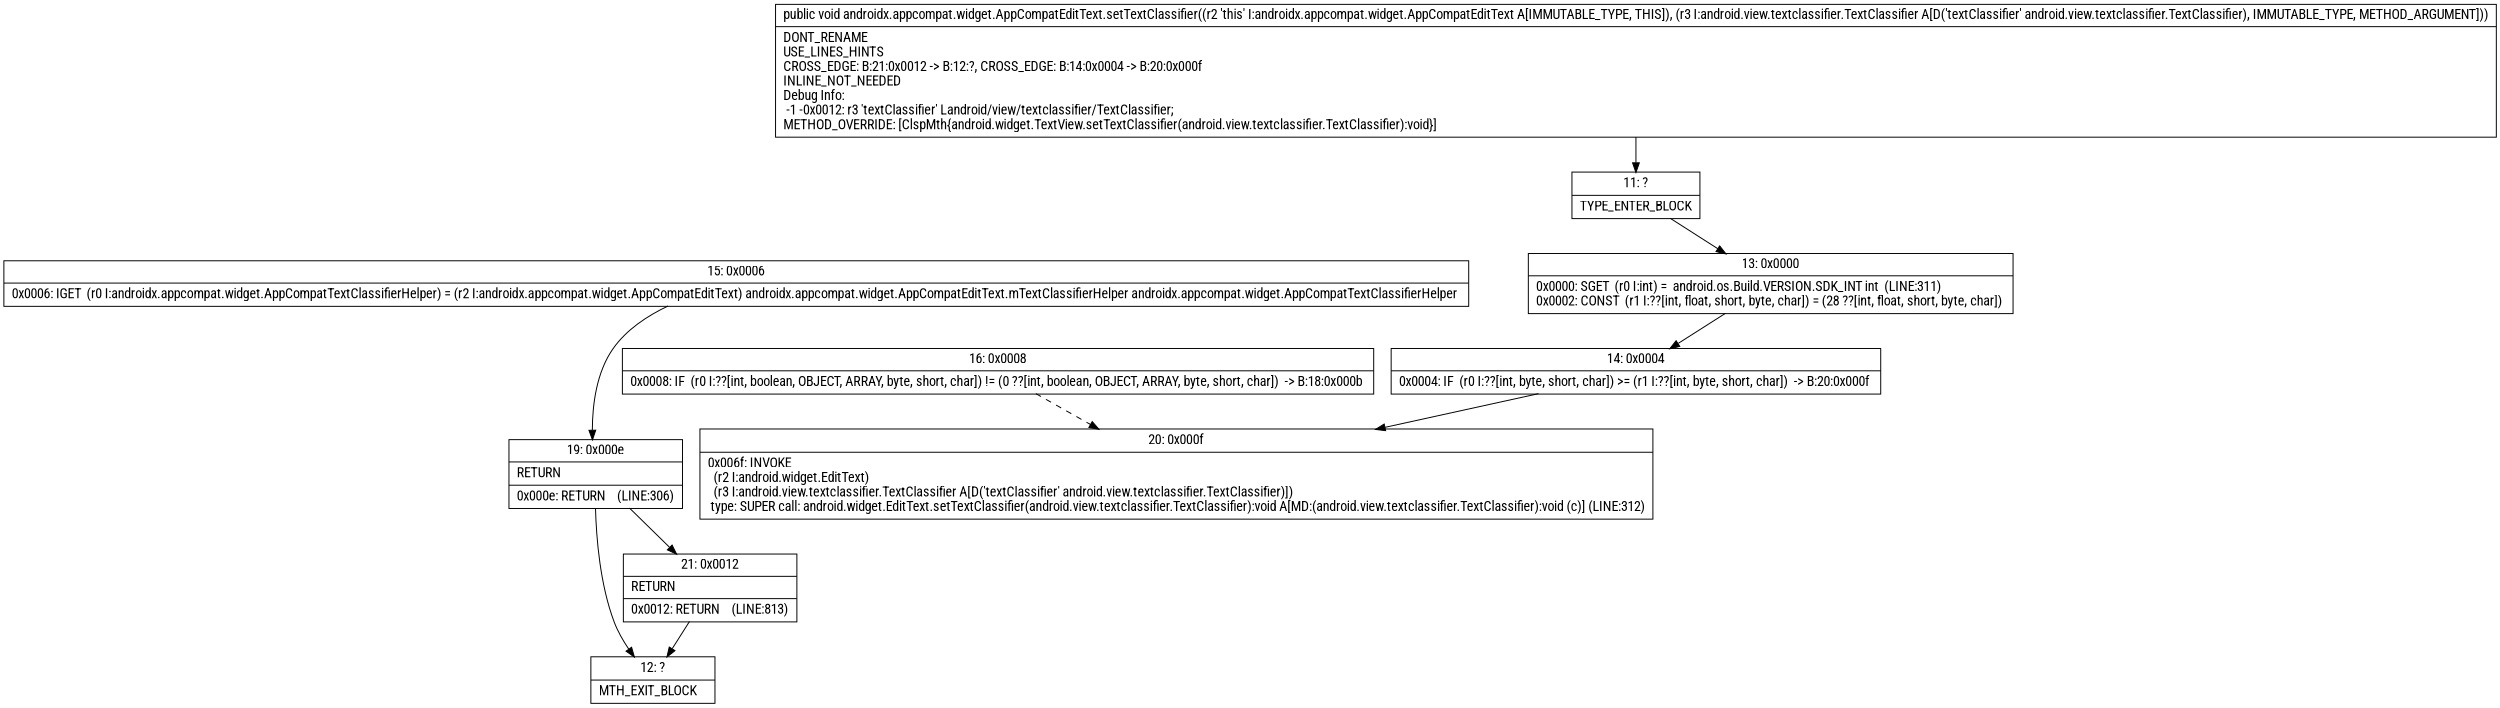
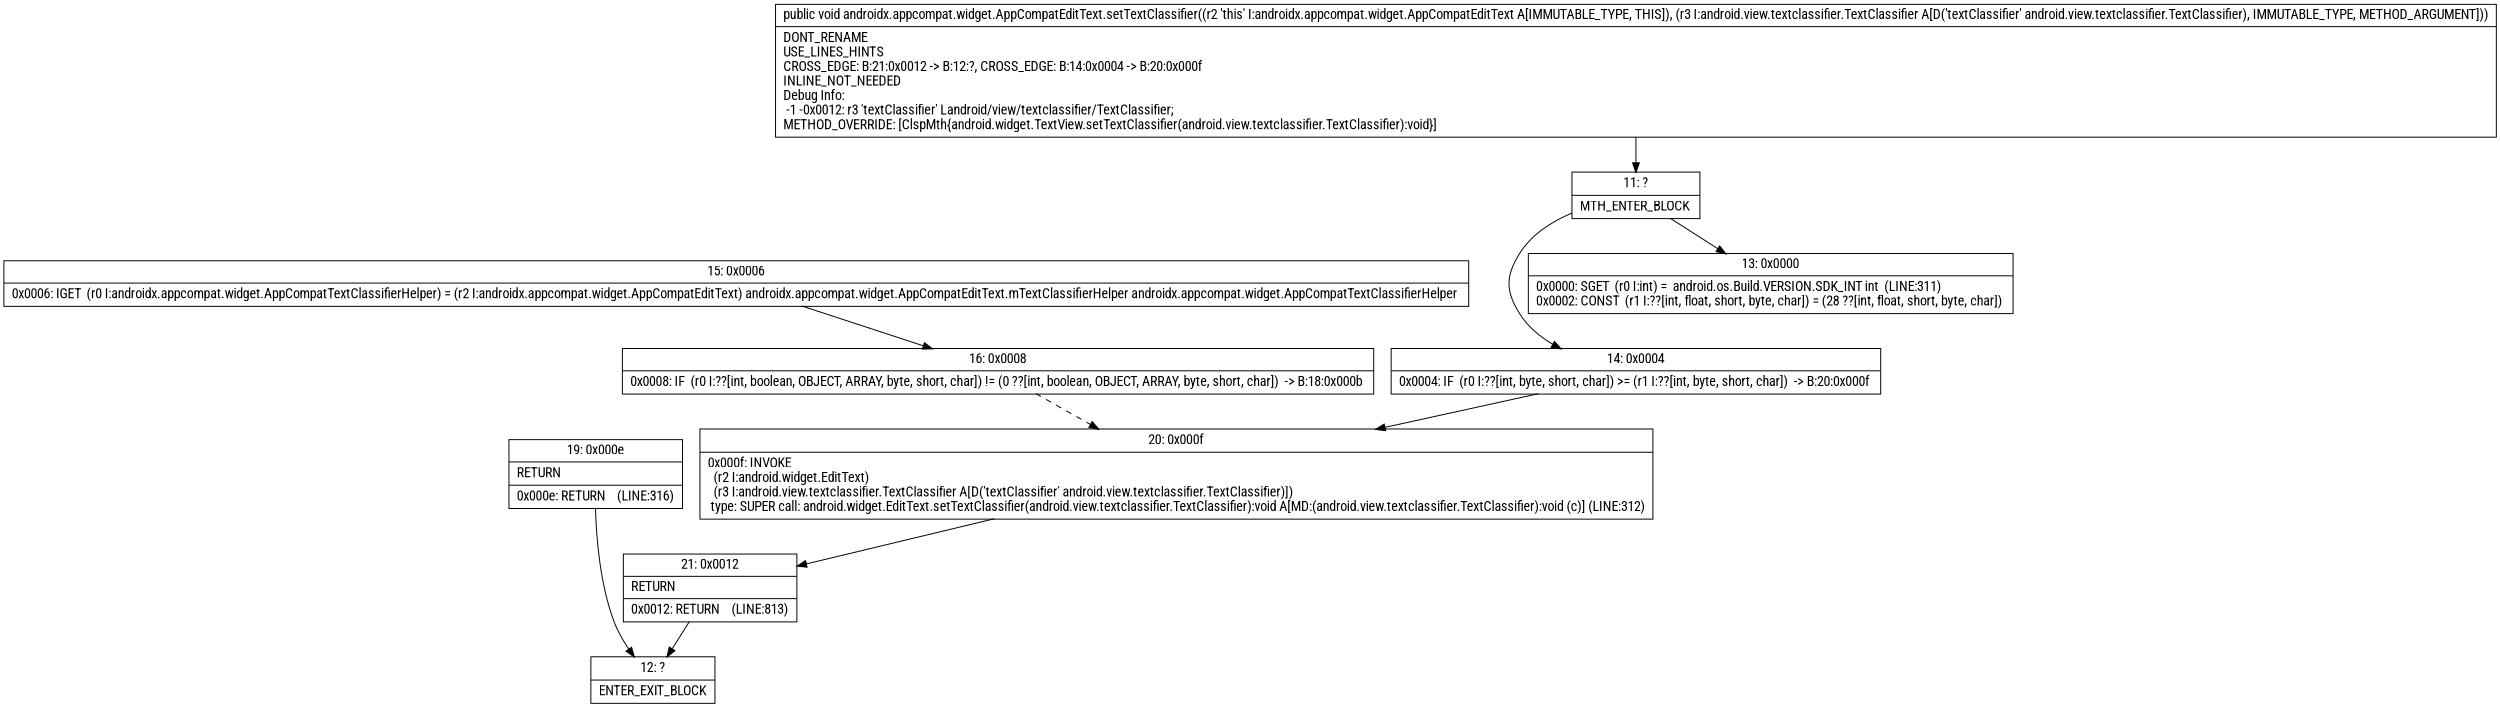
(1636, 206) -> (1635, 206)
(1702, 328) -> (1511, 273)
(609, 355) -> (862, 326)
(753, 463) -> (753, 463)
(596, 496) -> (596, 496)
(649, 528) -> (900, 541)
(648, 691) -> (653, 691)
